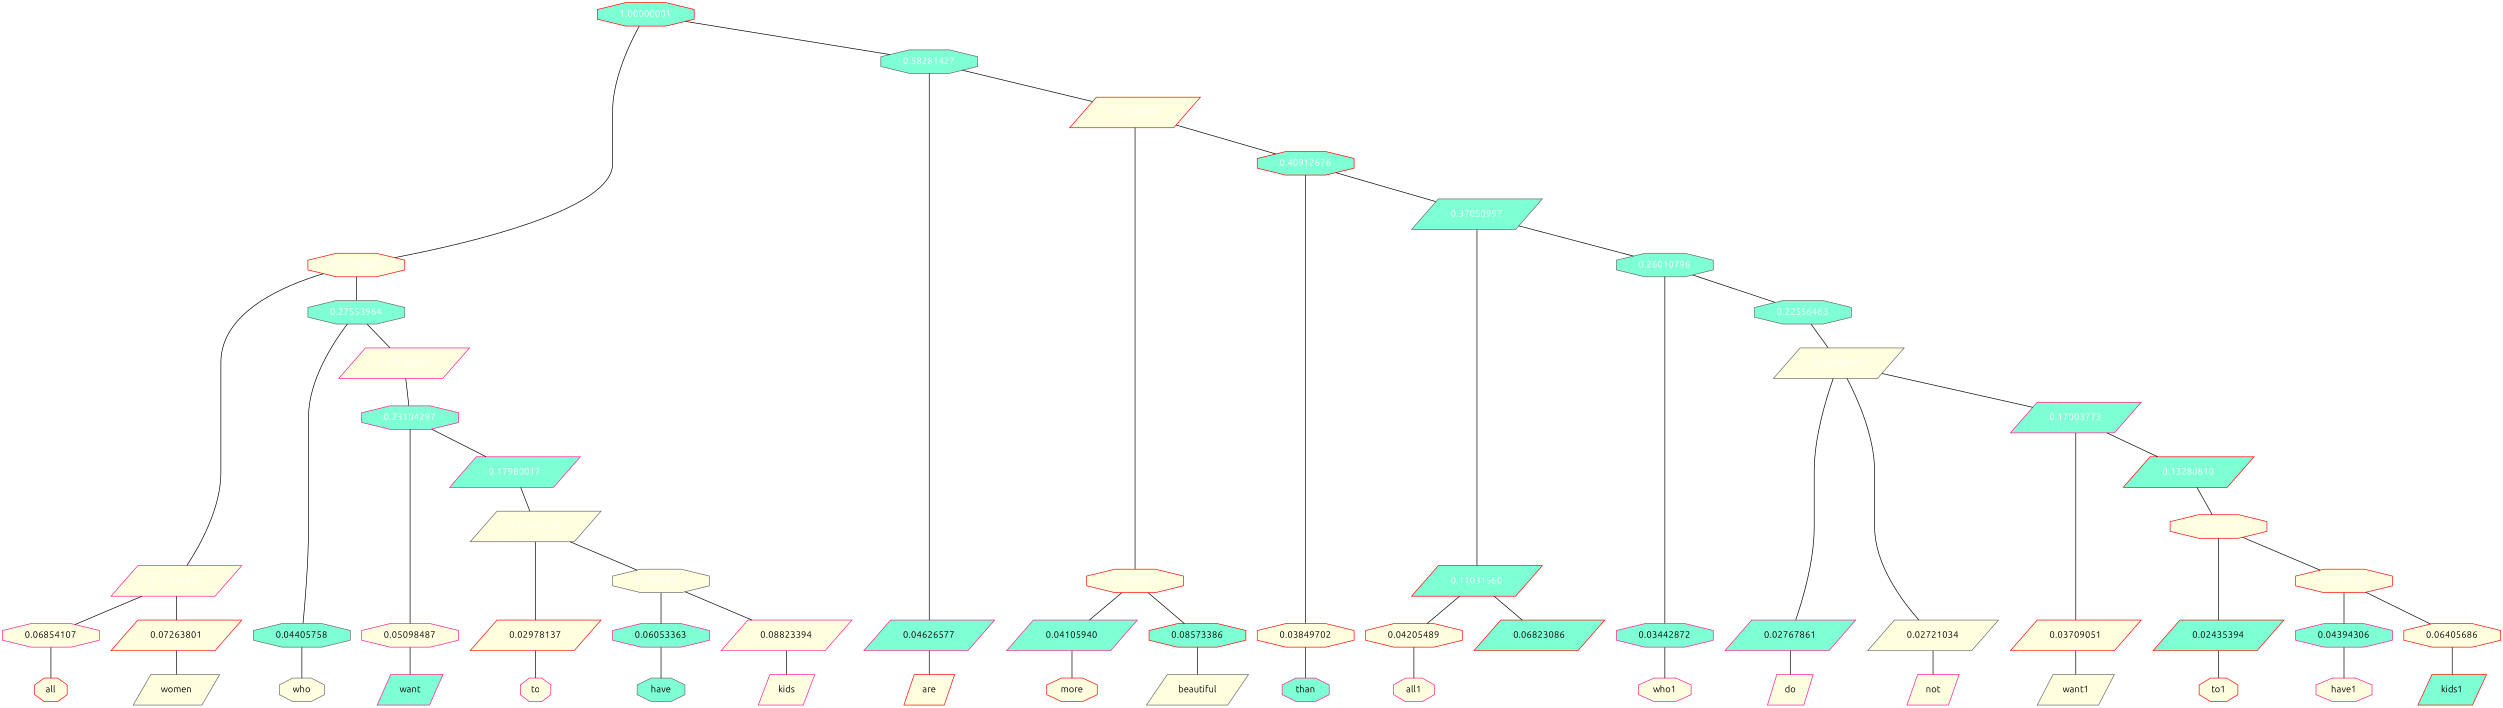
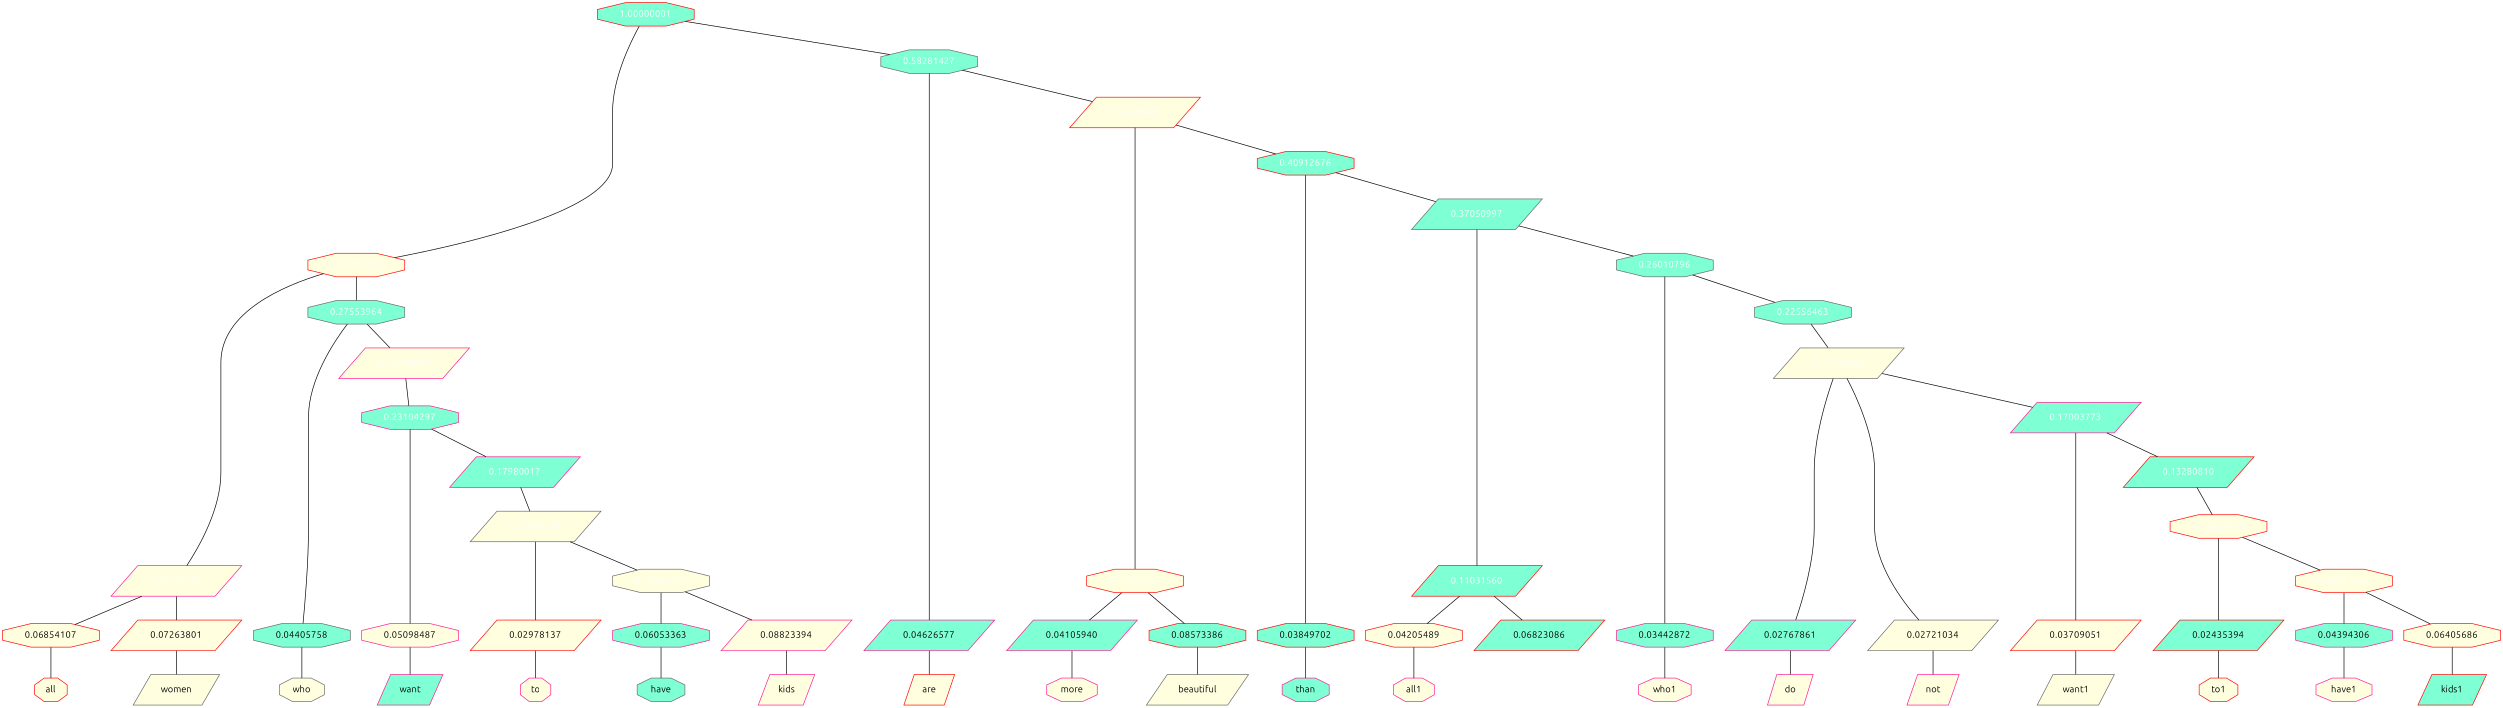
(51, 635) -> (51, 635)
(1306, 635) -> (1306, 635)
(1072, 690) -> (1072, 690)
